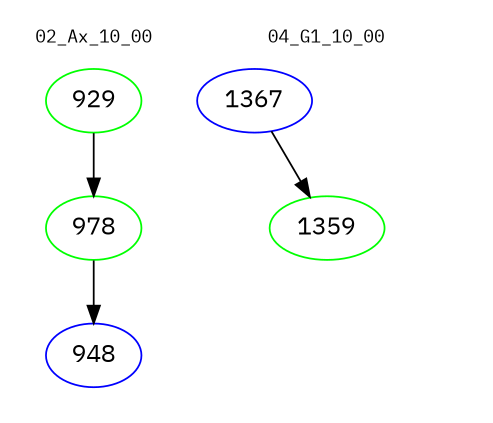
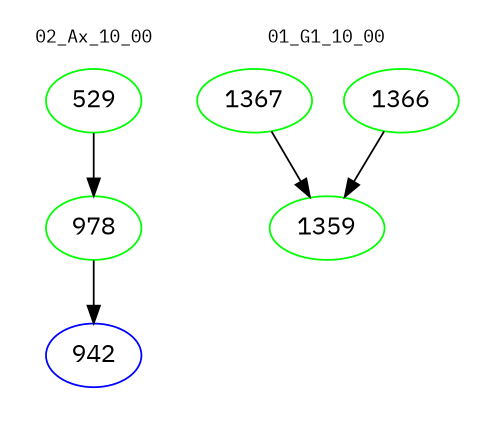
(327, 38) -> (327, 38)
(94, 101) -> (94, 101)
(255, 101) -> (255, 101)
none -> (401, 101)
(94, 355) -> (94, 355)
